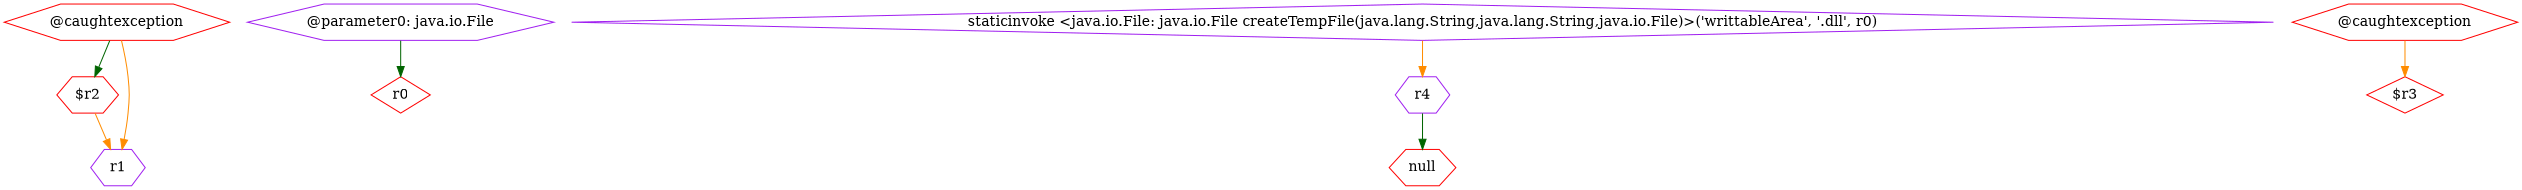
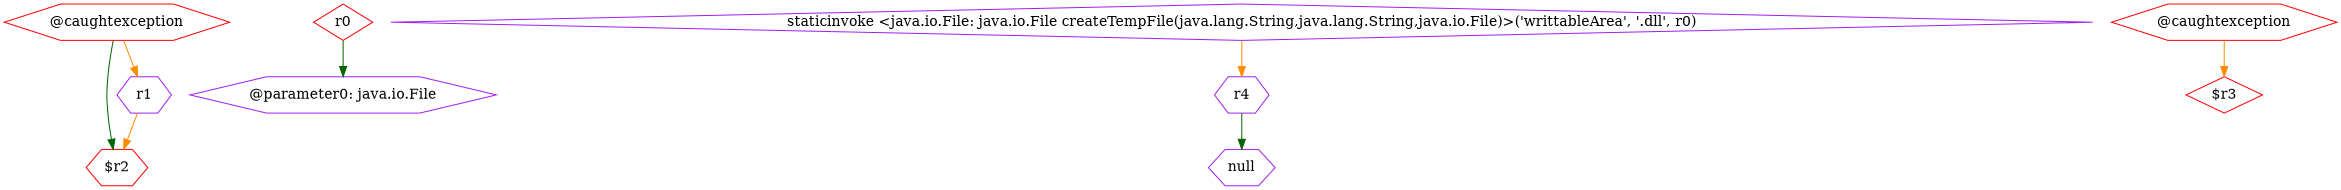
(401, 54) -> (343, 54)
(101, 127) -> (132, 127)
(1422, 168) -> (1242, 168)
